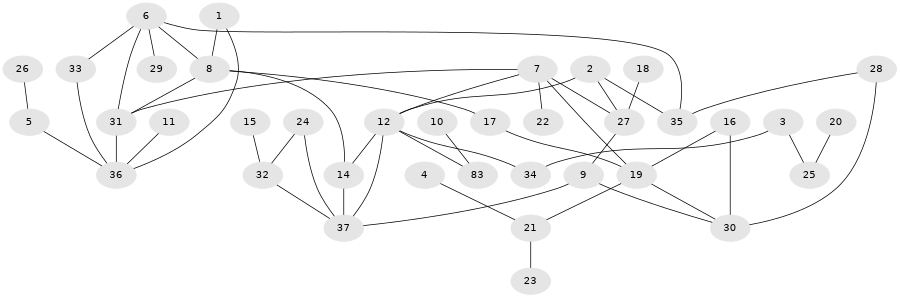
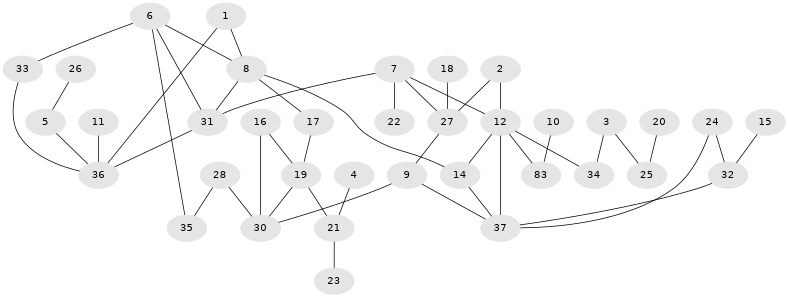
(157, 69) -> none
(629, 93) -> none
(586, 123) -> none
